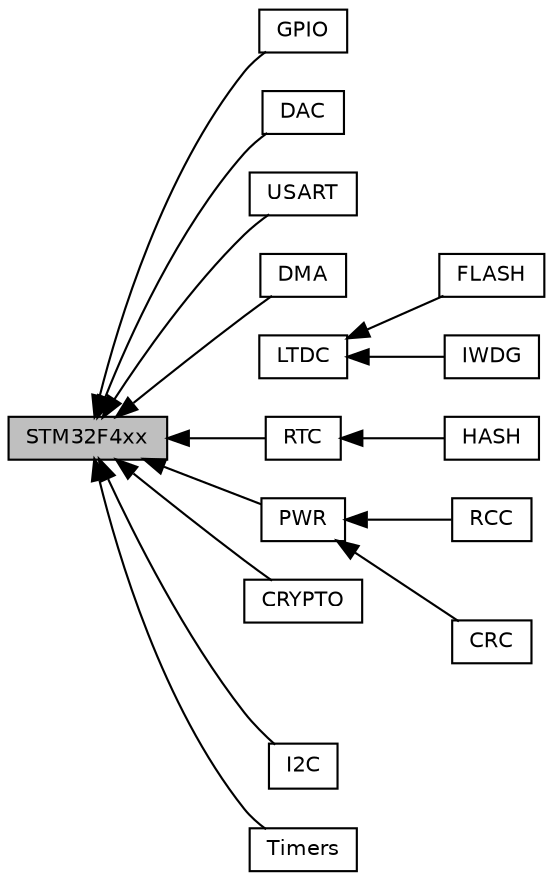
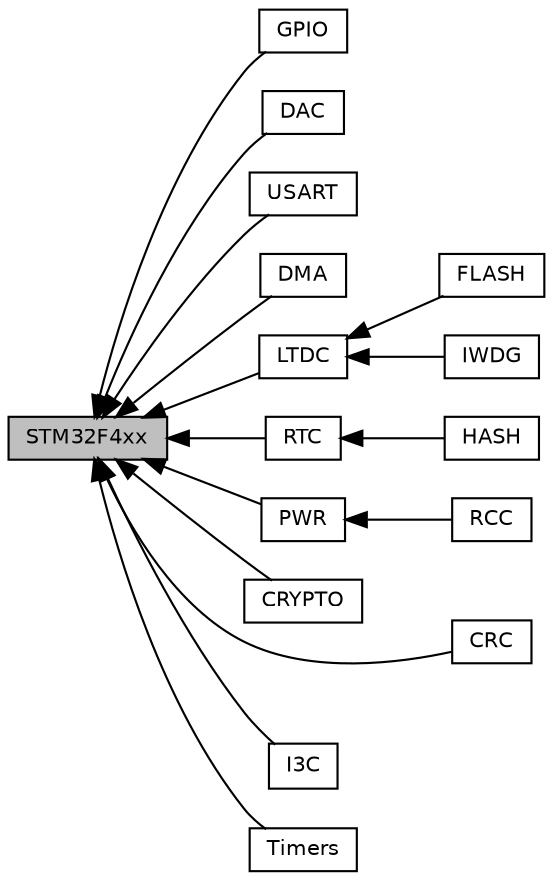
none -> (211, 391)
(407, 587) -> (242, 640)
(303, 766) -> (303, 766)
